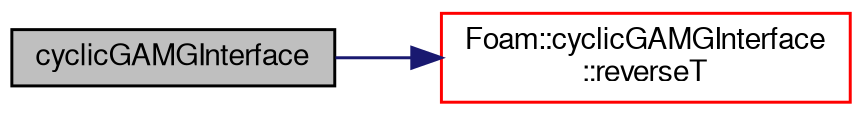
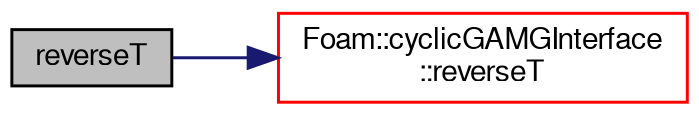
(173, 58) -> (92, 58)
